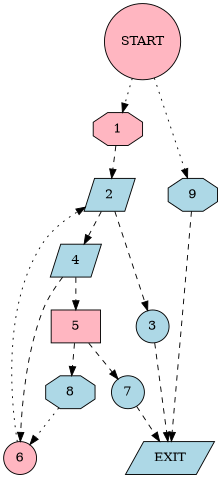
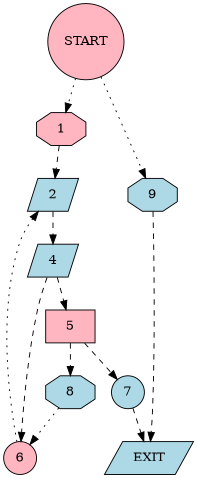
(153, 326) -> none
